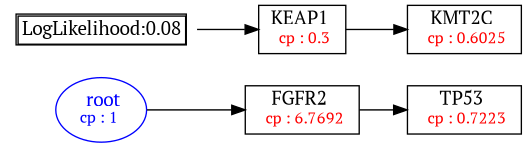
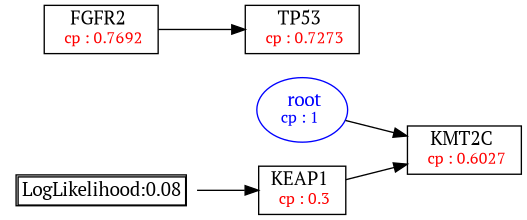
(467, 38) -> (467, 159)
(189, 110) -> (370, 127)
(305, 119) -> (104, 38)
(467, 119) -> (305, 38)
